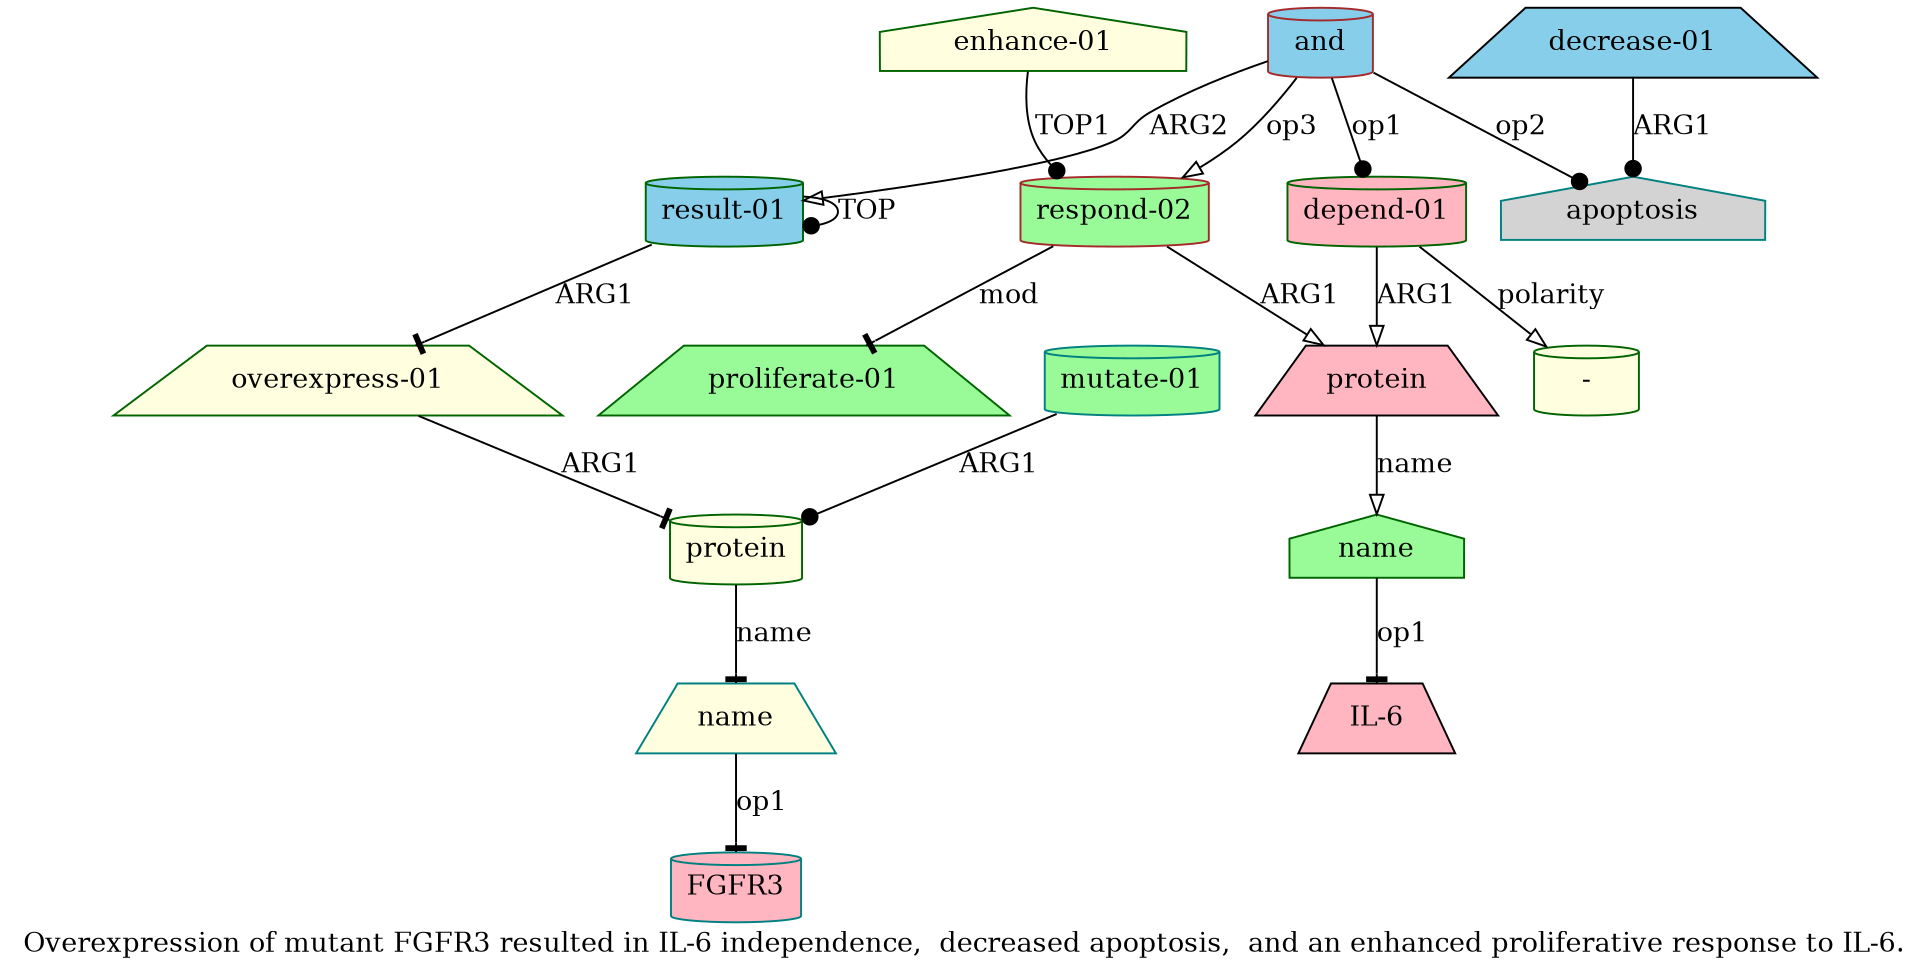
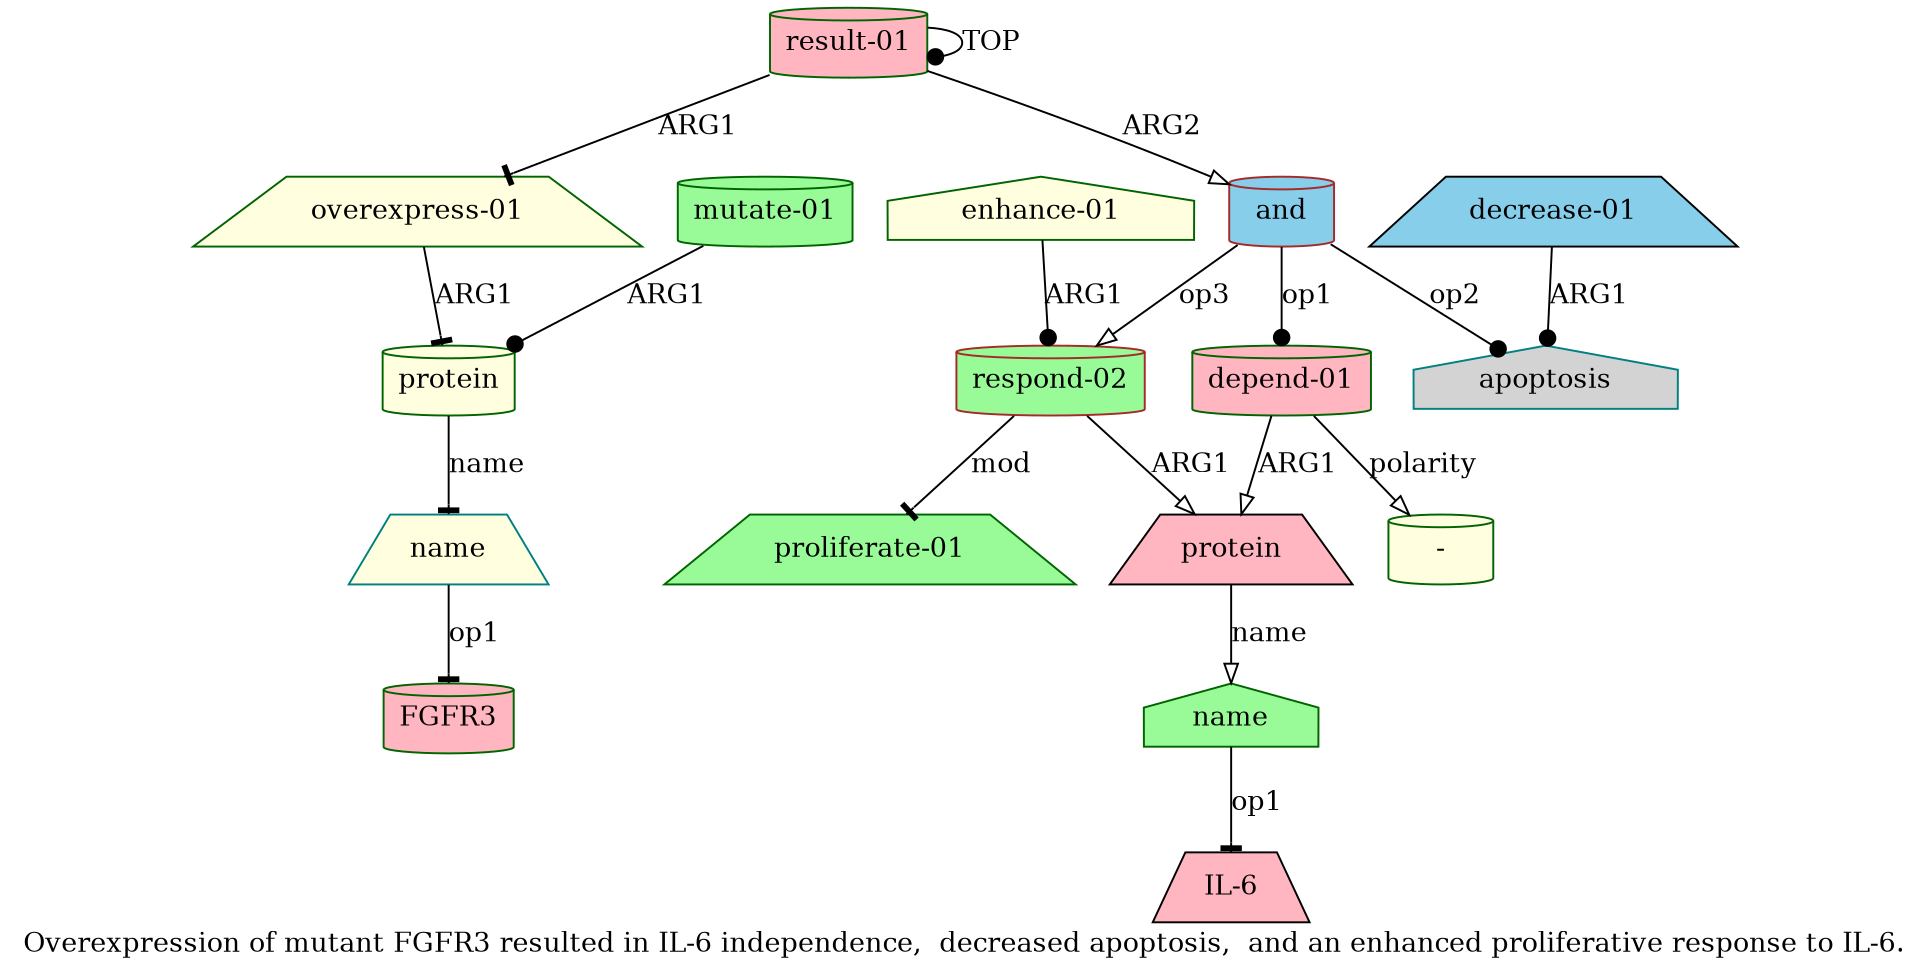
(1074, 127) -> (1085, 296)
(1067, 156) -> (1070, 122)
(724, 212) -> (849, 43)
(1132, 381) -> (765, 212)
(736, 887) -> (449, 718)
